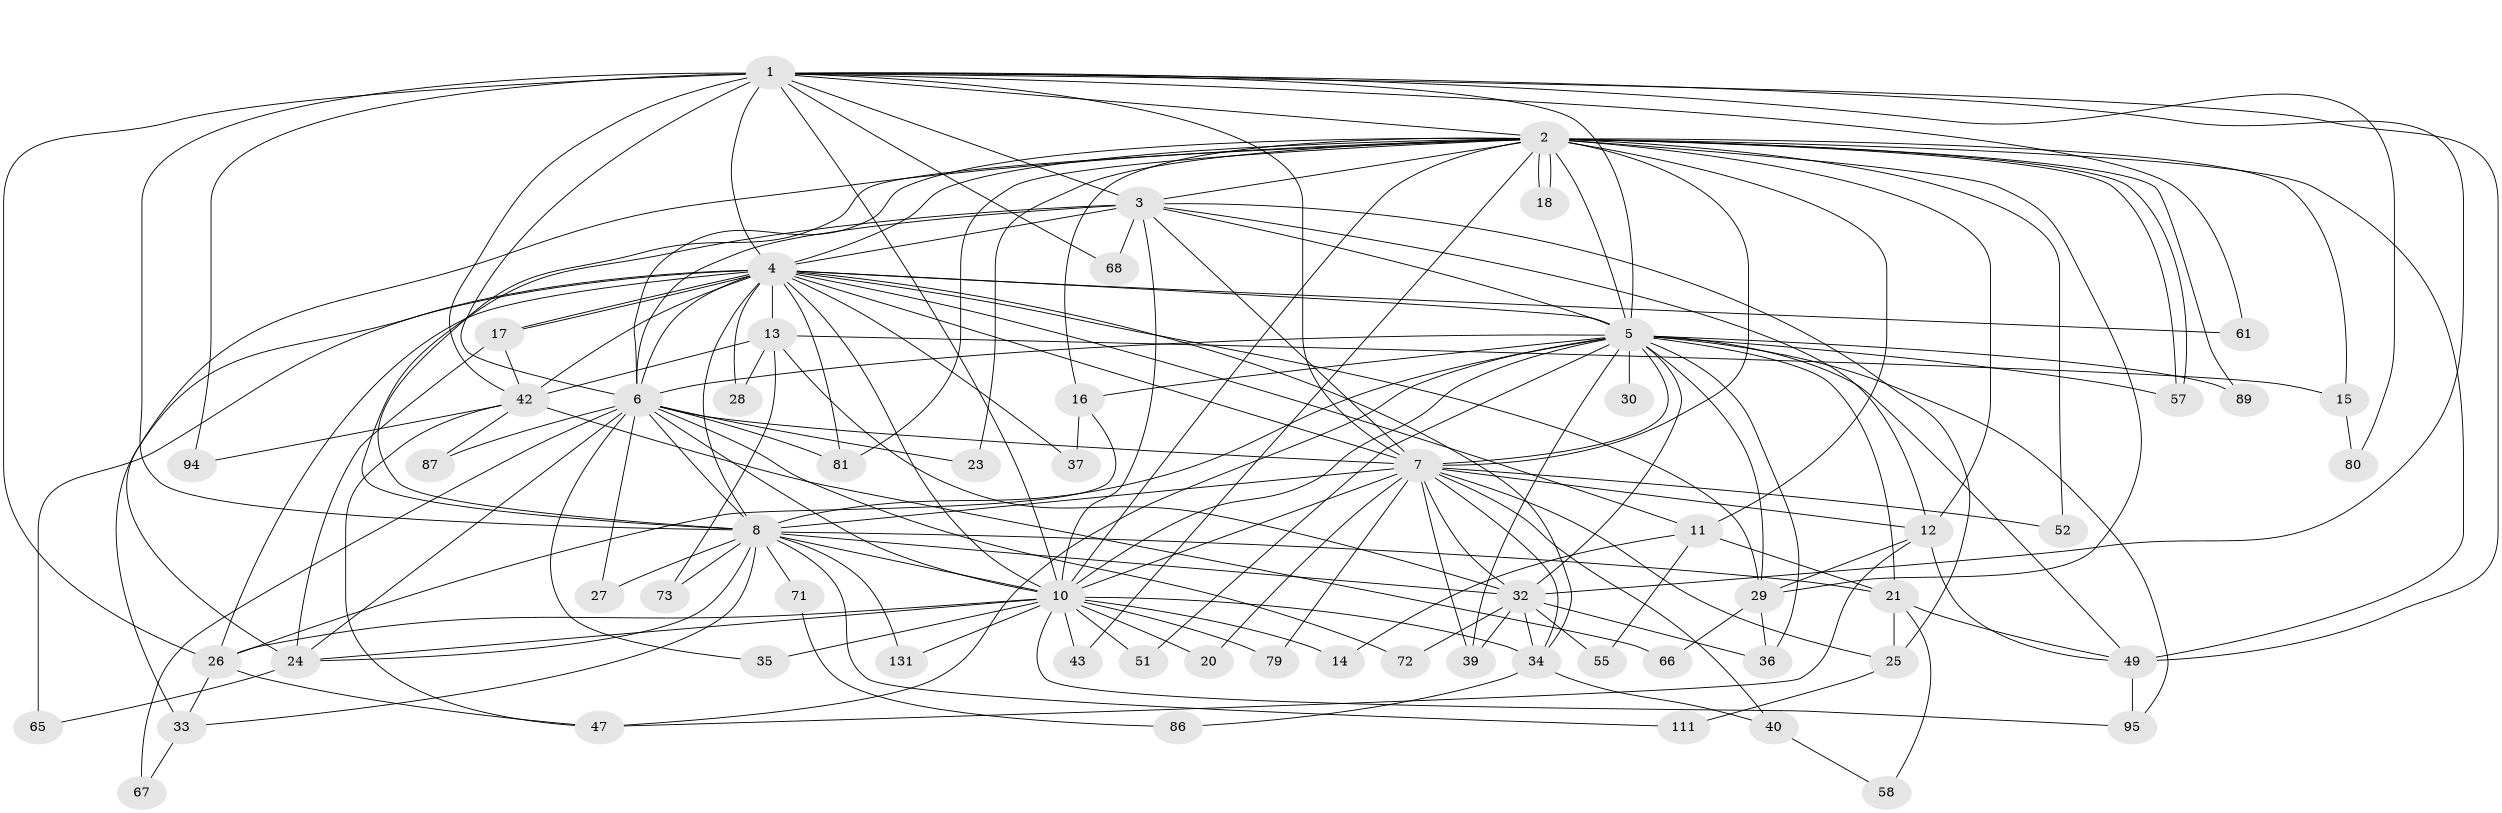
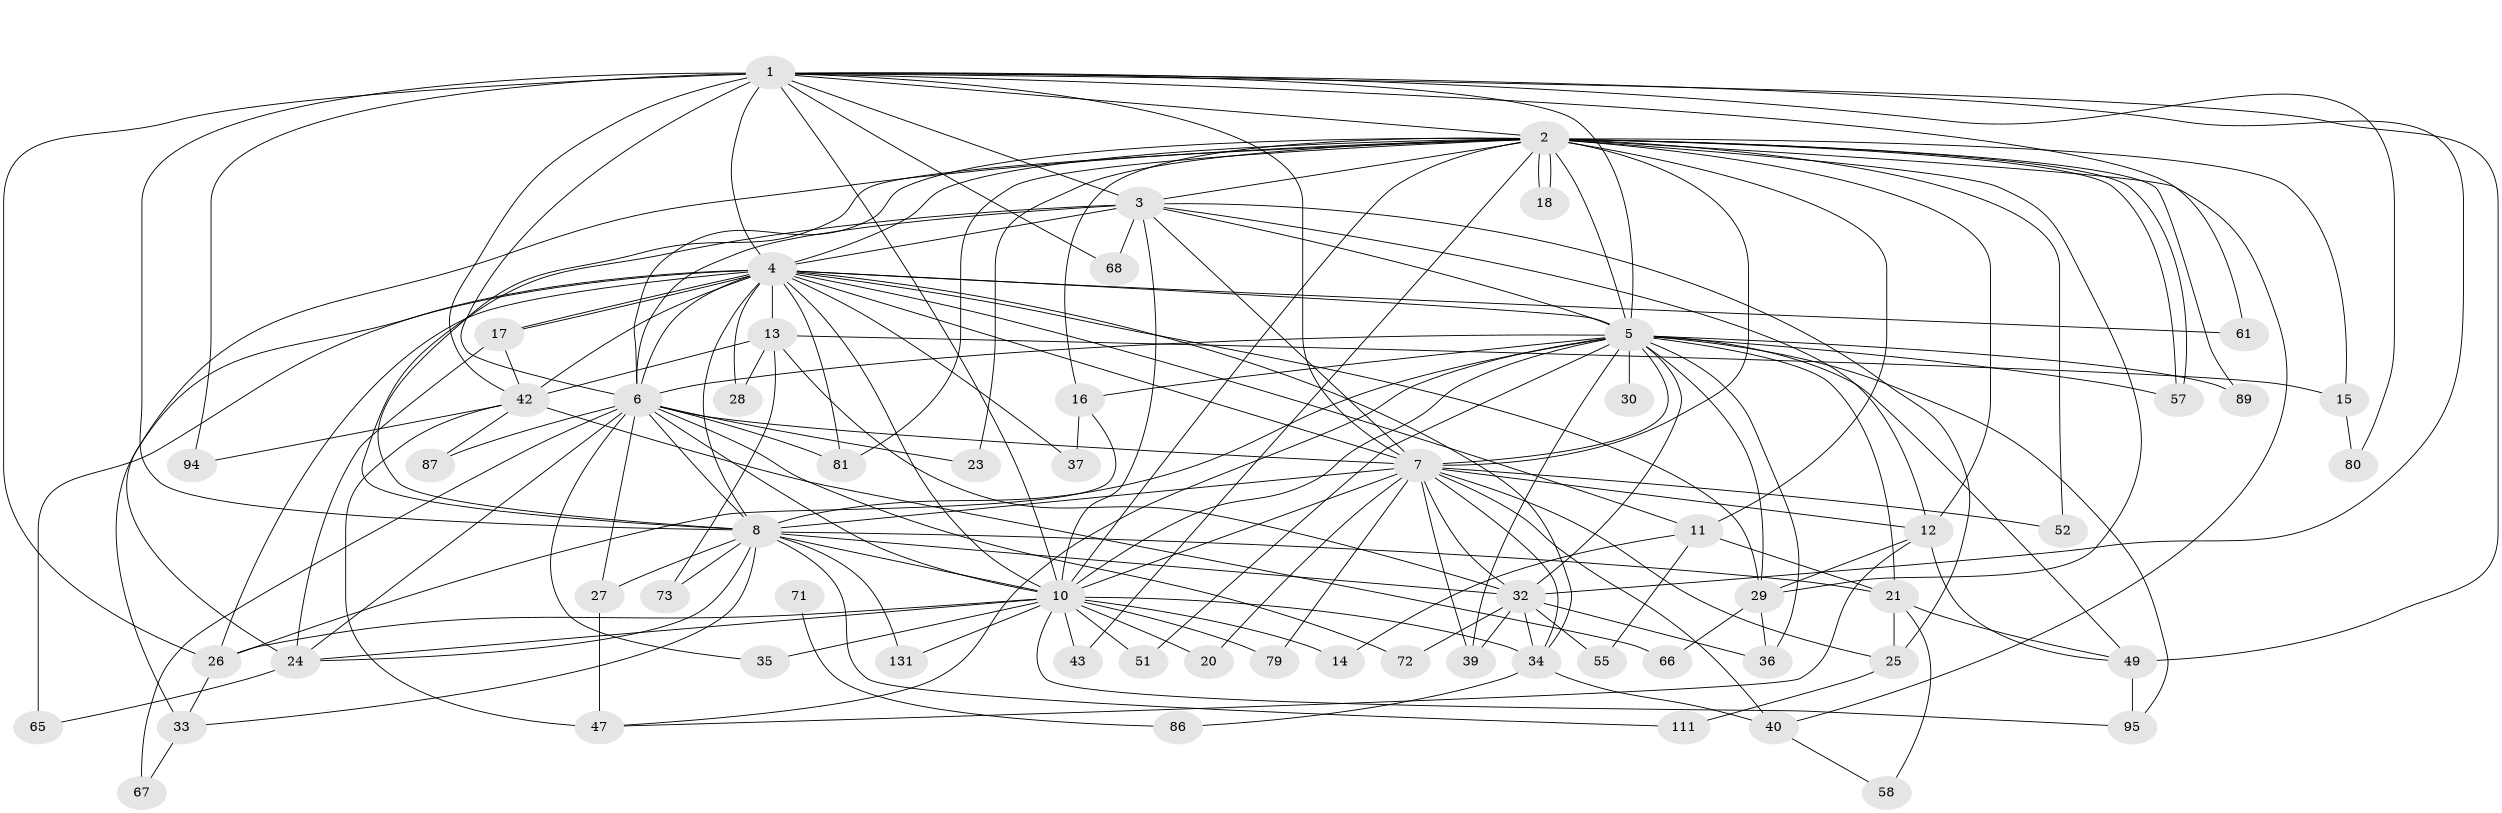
(2314, 187) -> (2262, 277)
(778, 564) -> none
(422, 707) -> (600, 660)
